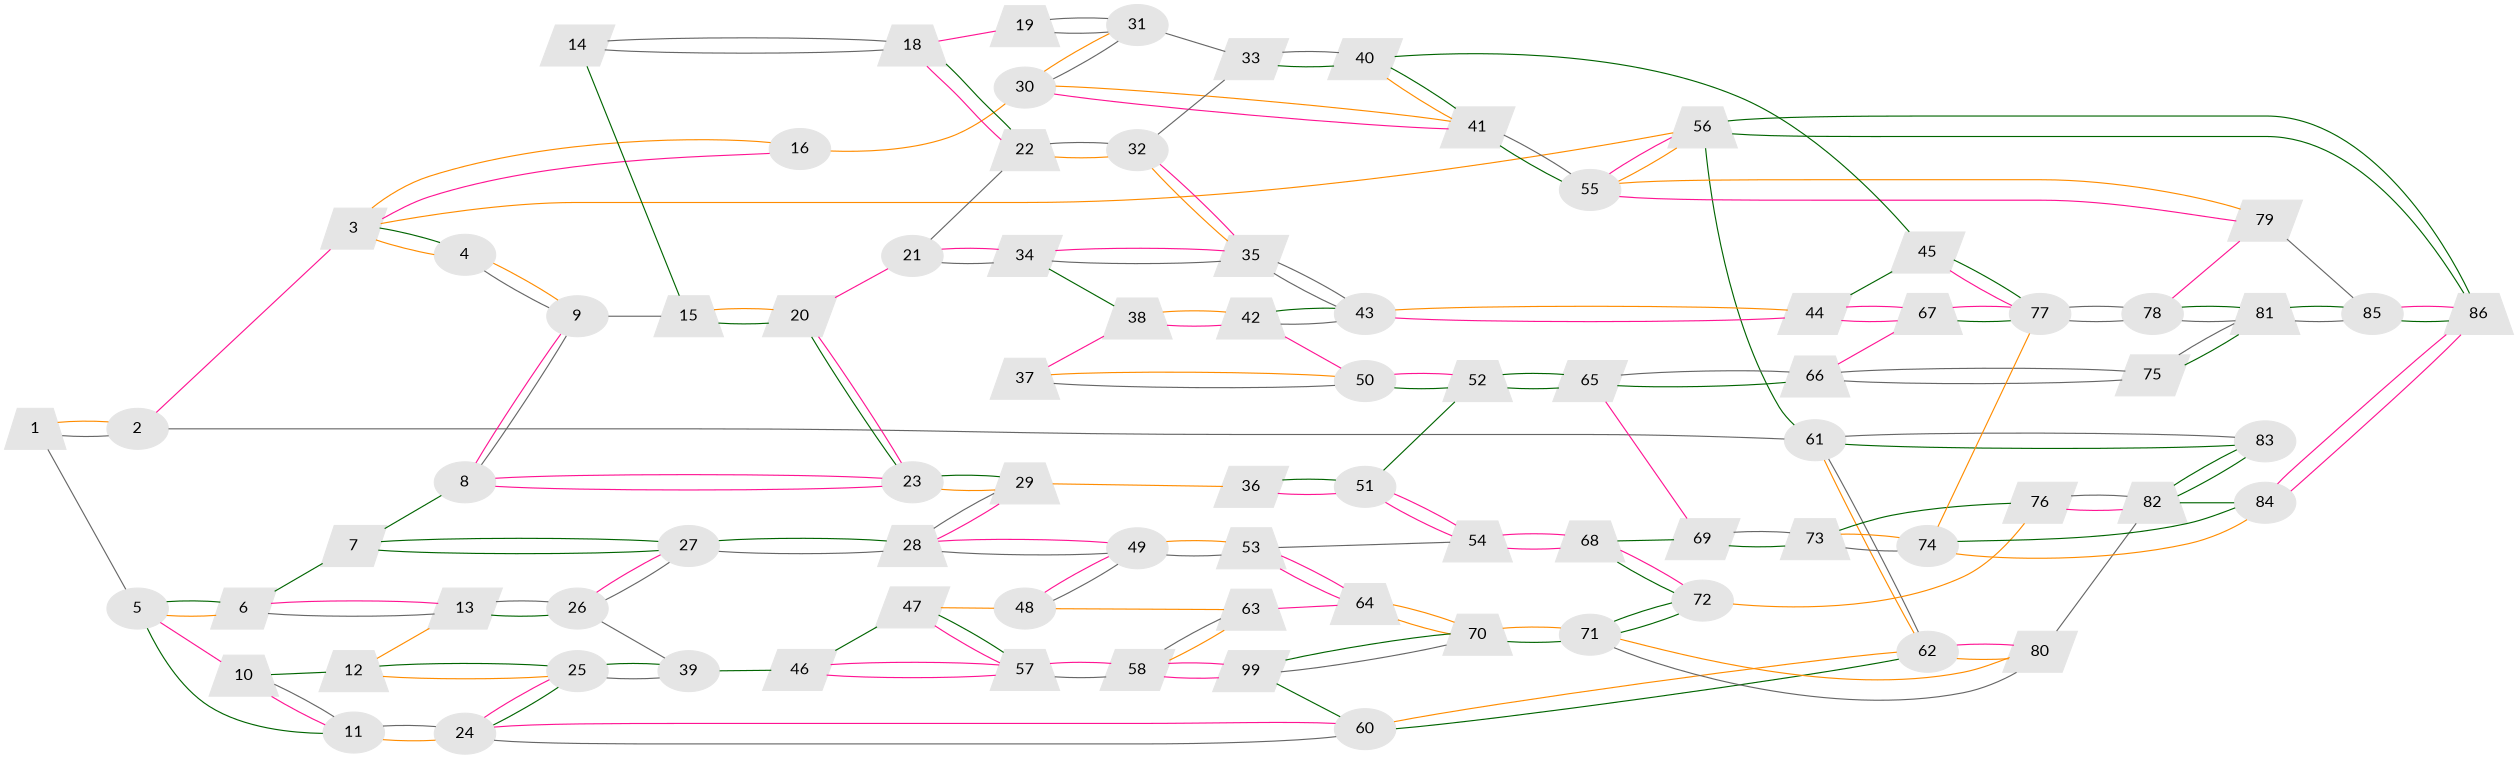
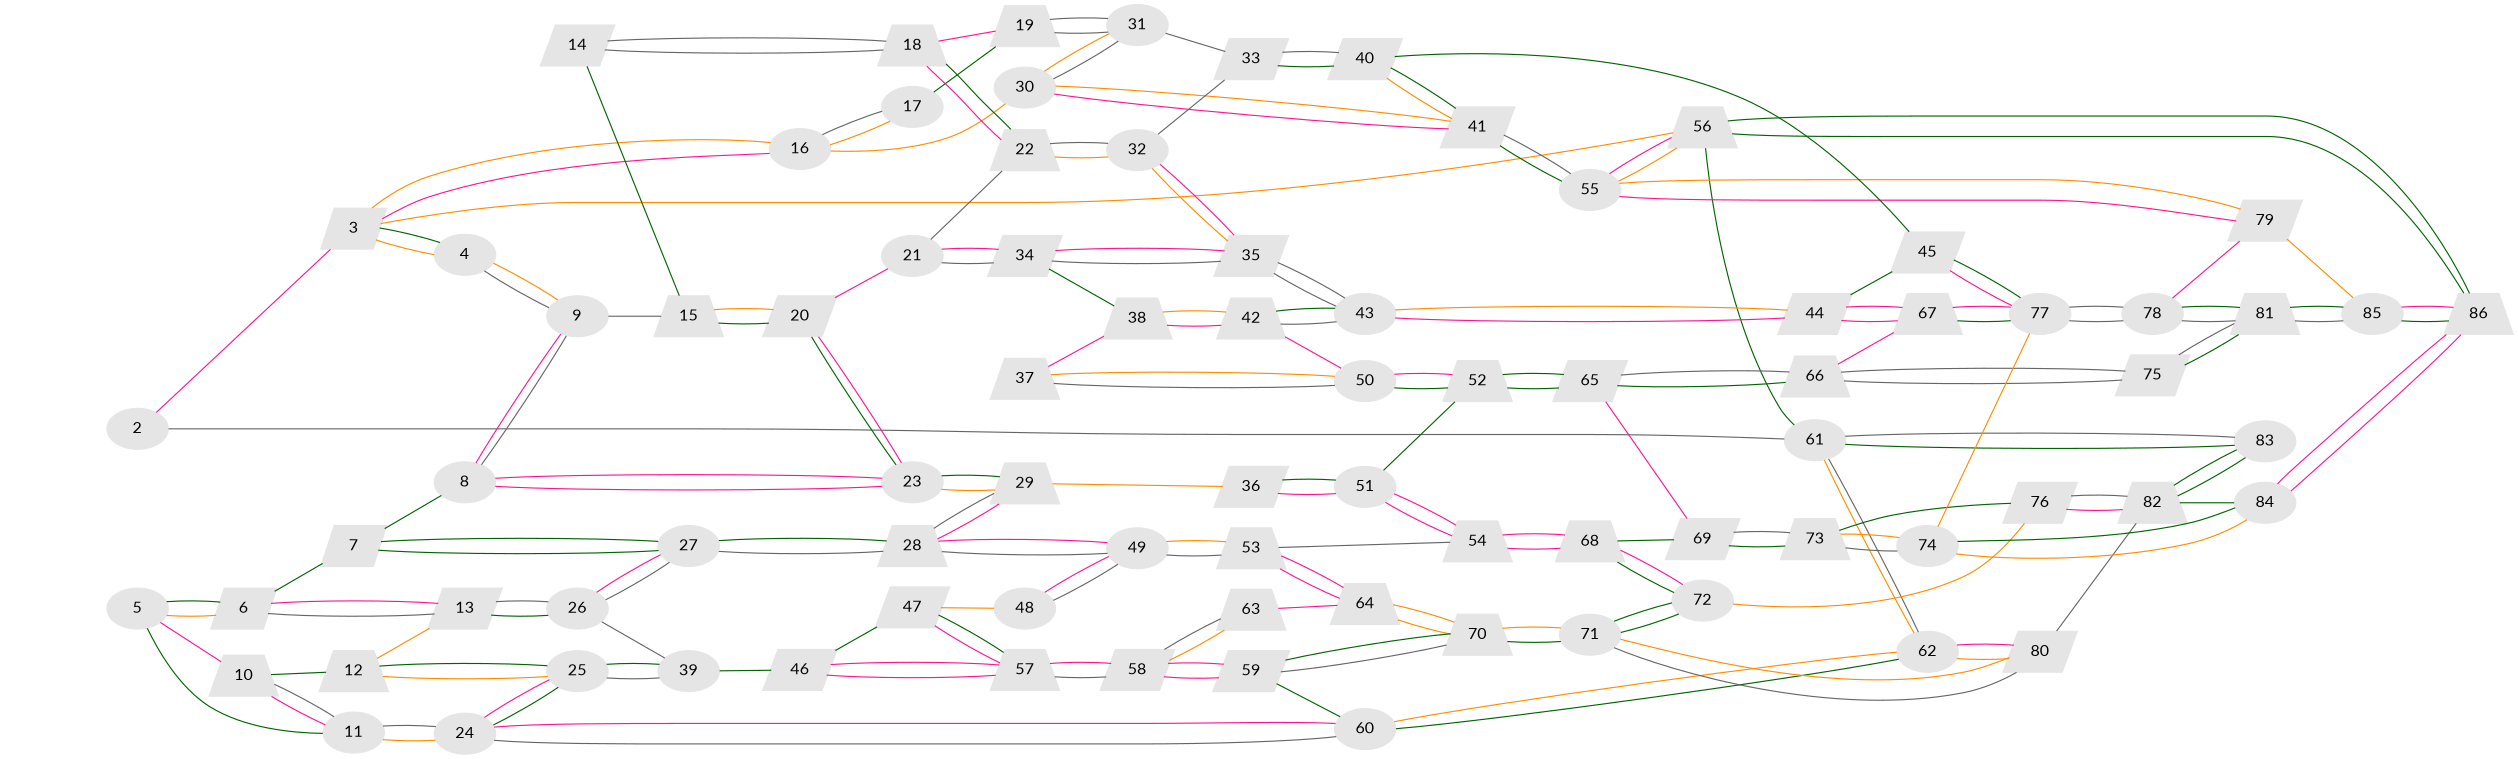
none -> (912, 107)
(2320, 268) -> (2320, 268)
(35, 429) -> none
(1140, 609) -> none
(1251, 671) -> (1251, 671)
